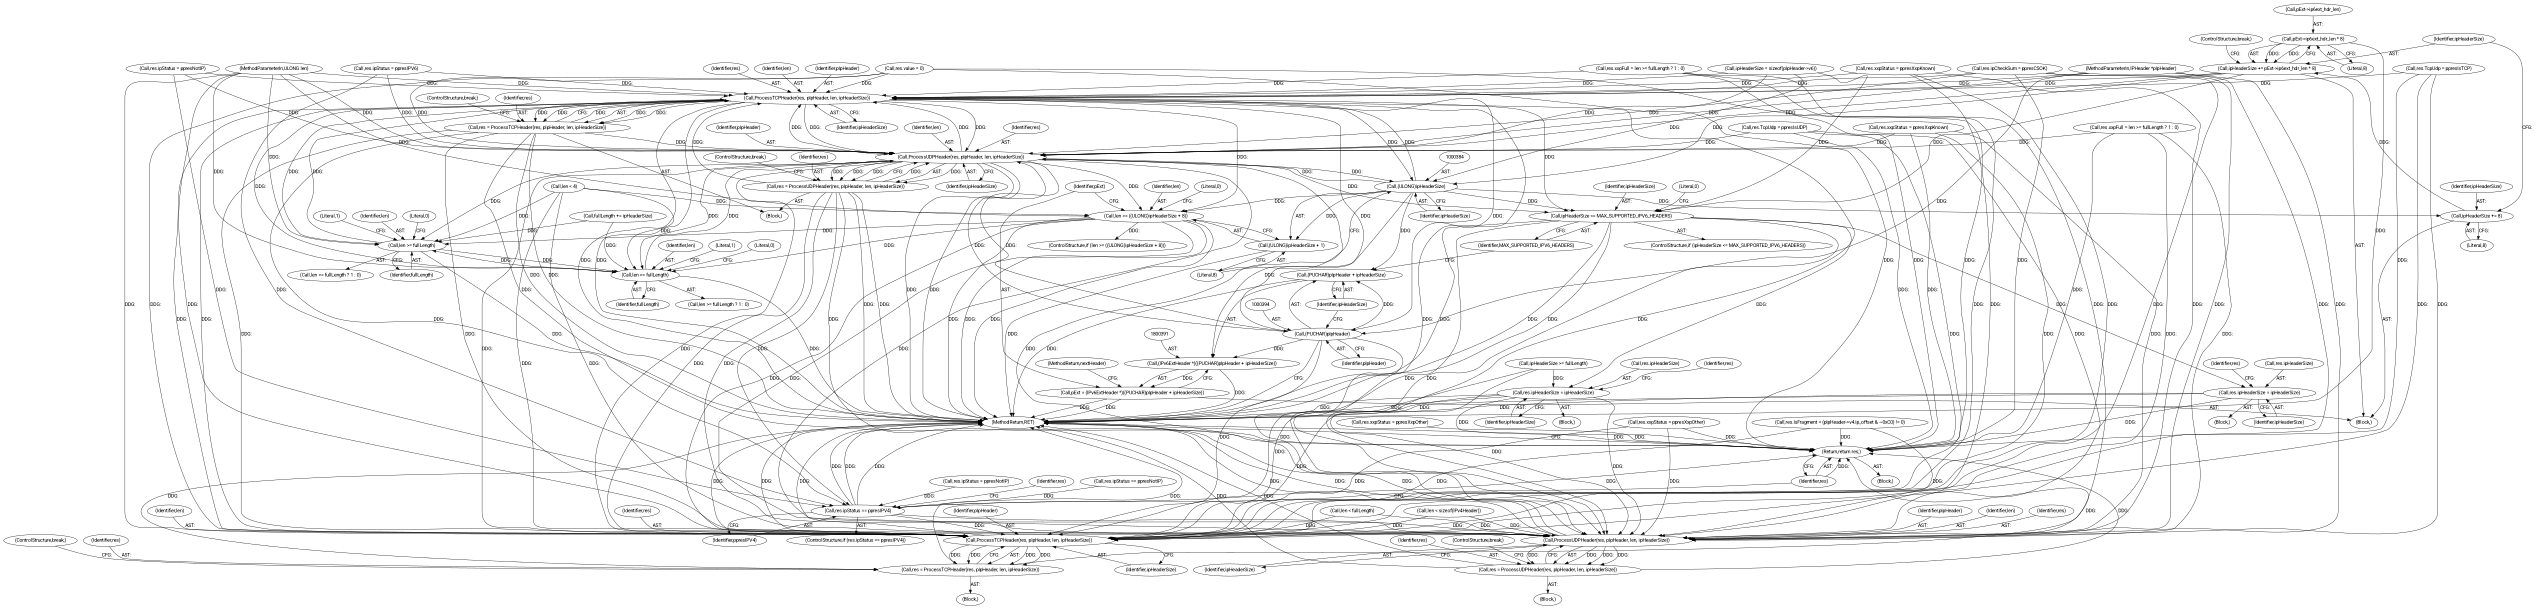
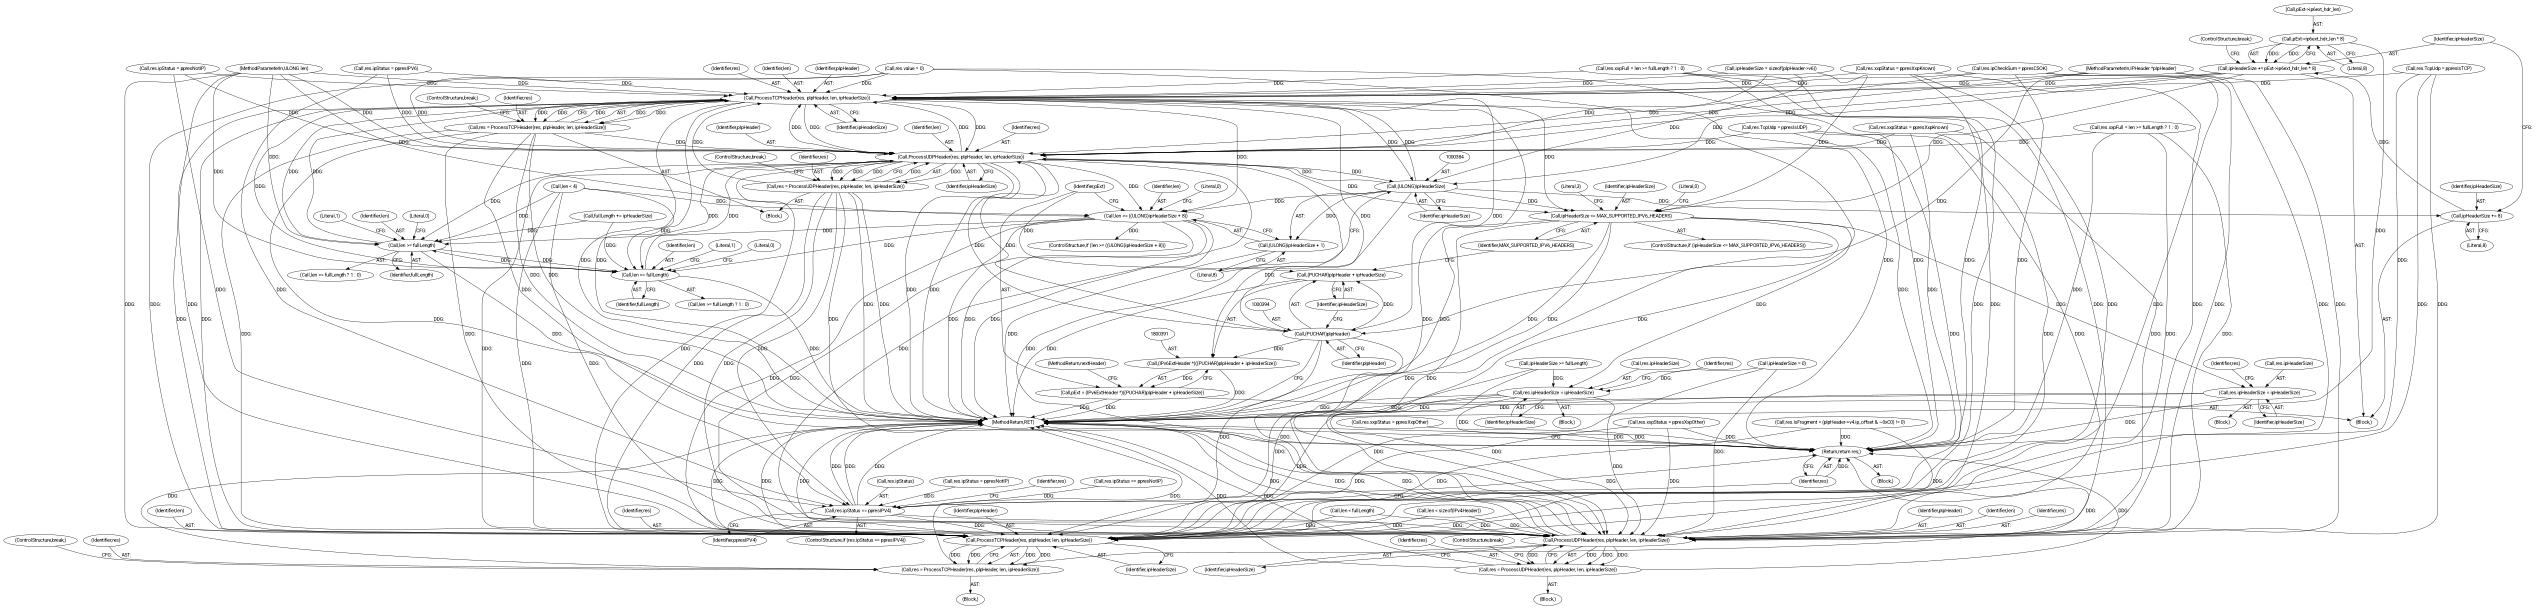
none -> (1571, 187)
(1400, 235) -> (1111, 266)
none -> (1782, 364)
none -> (896, 482)
